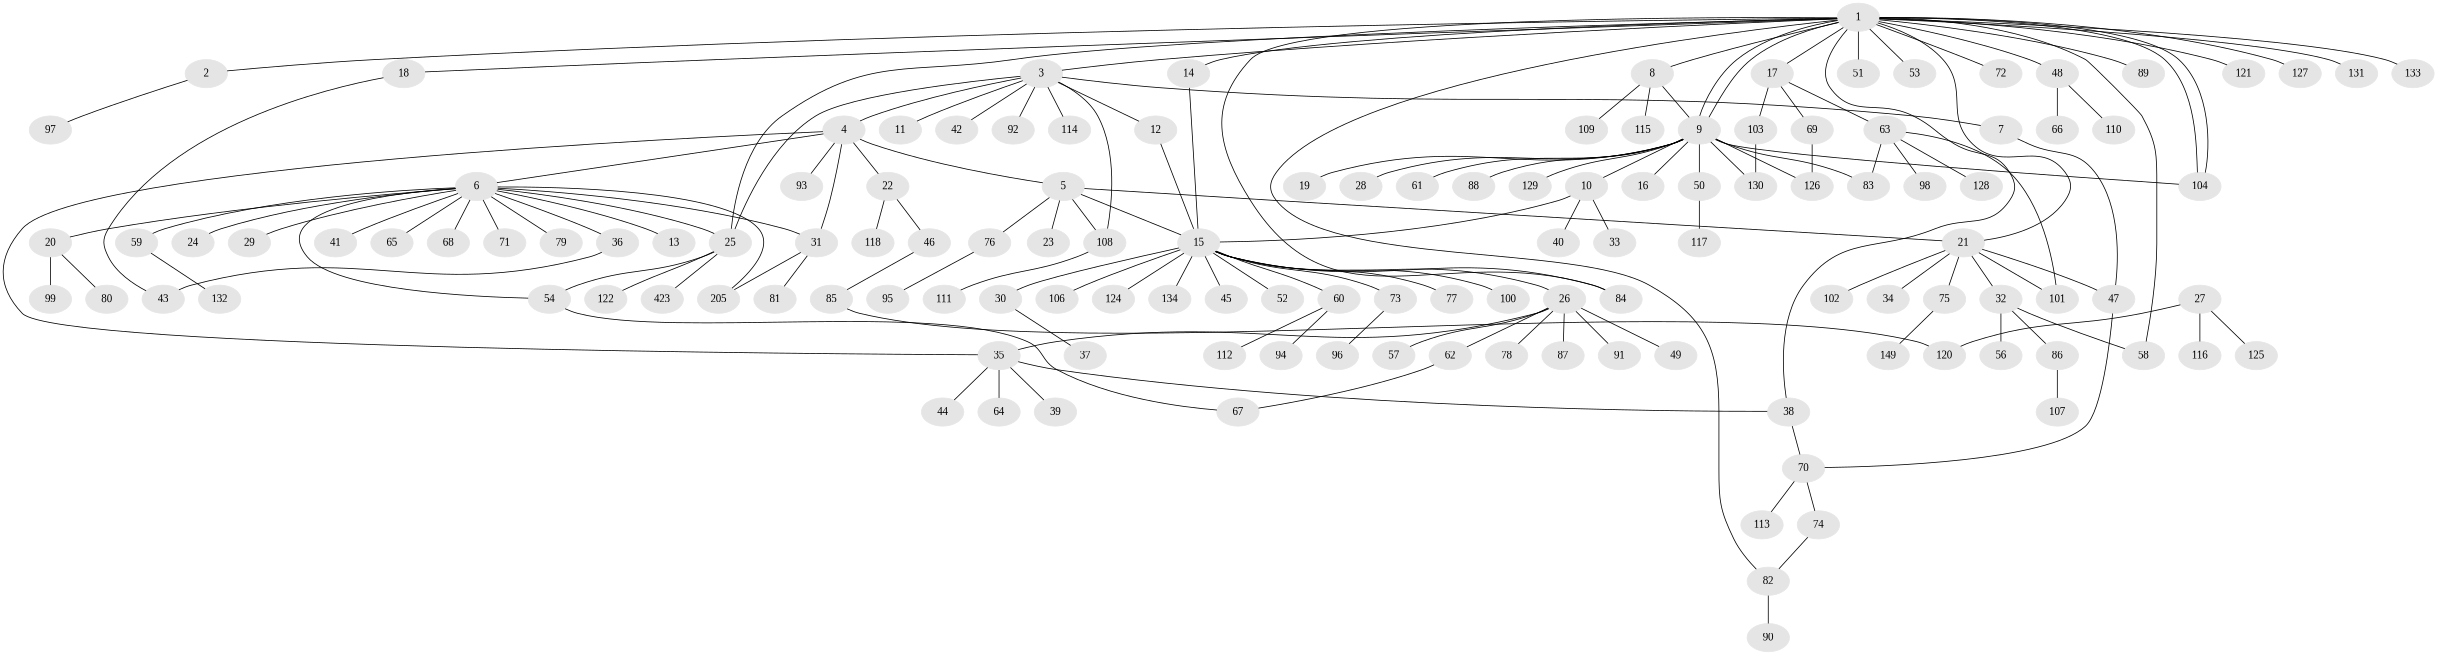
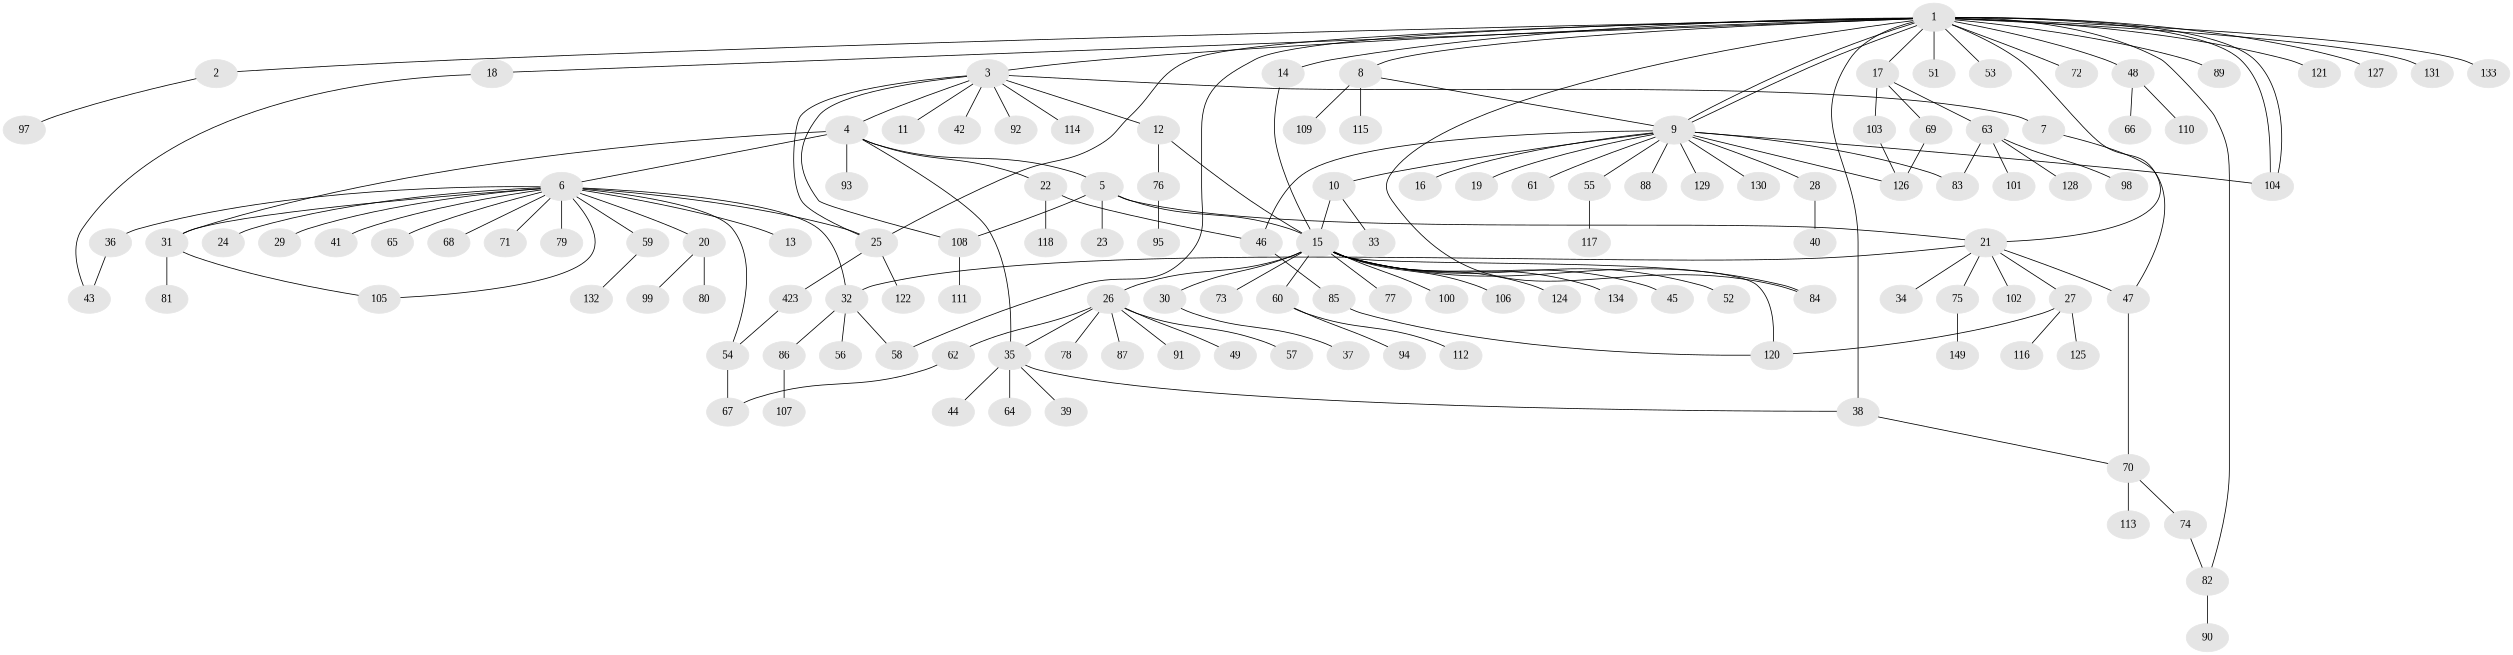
none -> (1442, 141)
(1756, 164) -> (1887, 156)
(1699, 186) -> (1589, 186)
none -> (735, 203)
(1573, 213) -> (1815, 215)
(1026, 215) -> (1159, 158)
none -> (1564, 264)
(640, 271) -> (759, 327)
(2010, 271) -> (2028, 271)
(719, 299) -> (379, 299)
(1337, 356) -> none
